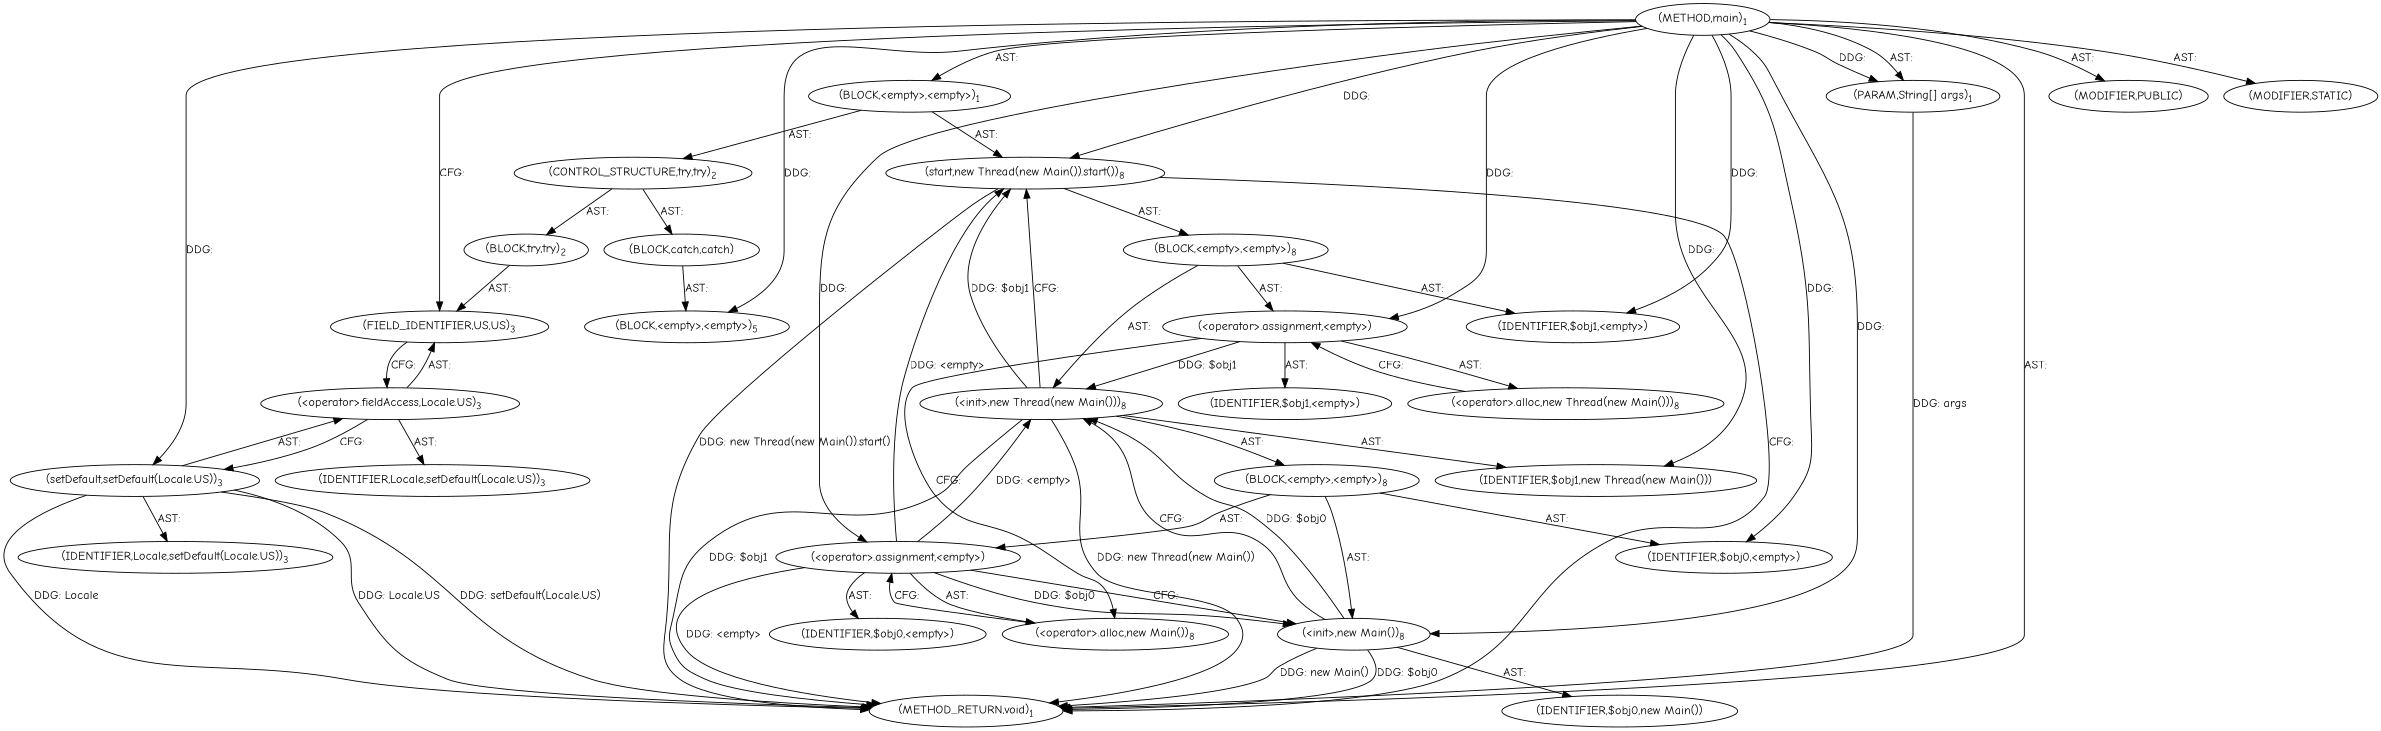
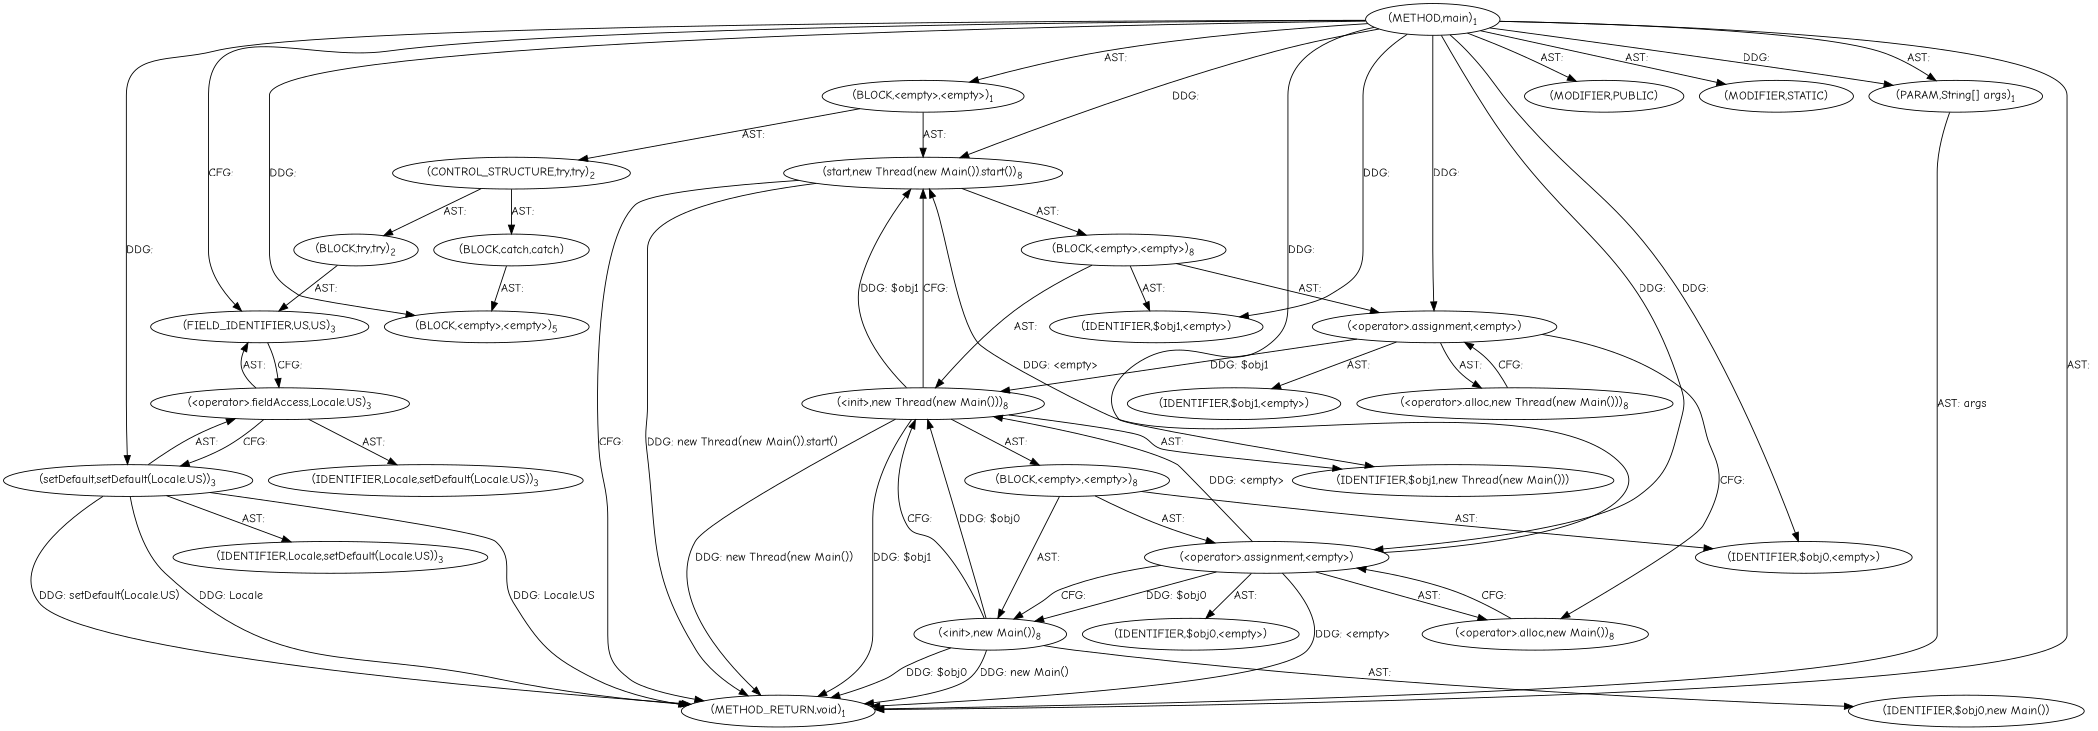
(1940, 404) -> (1962, 404)
(1857, 493) -> none
